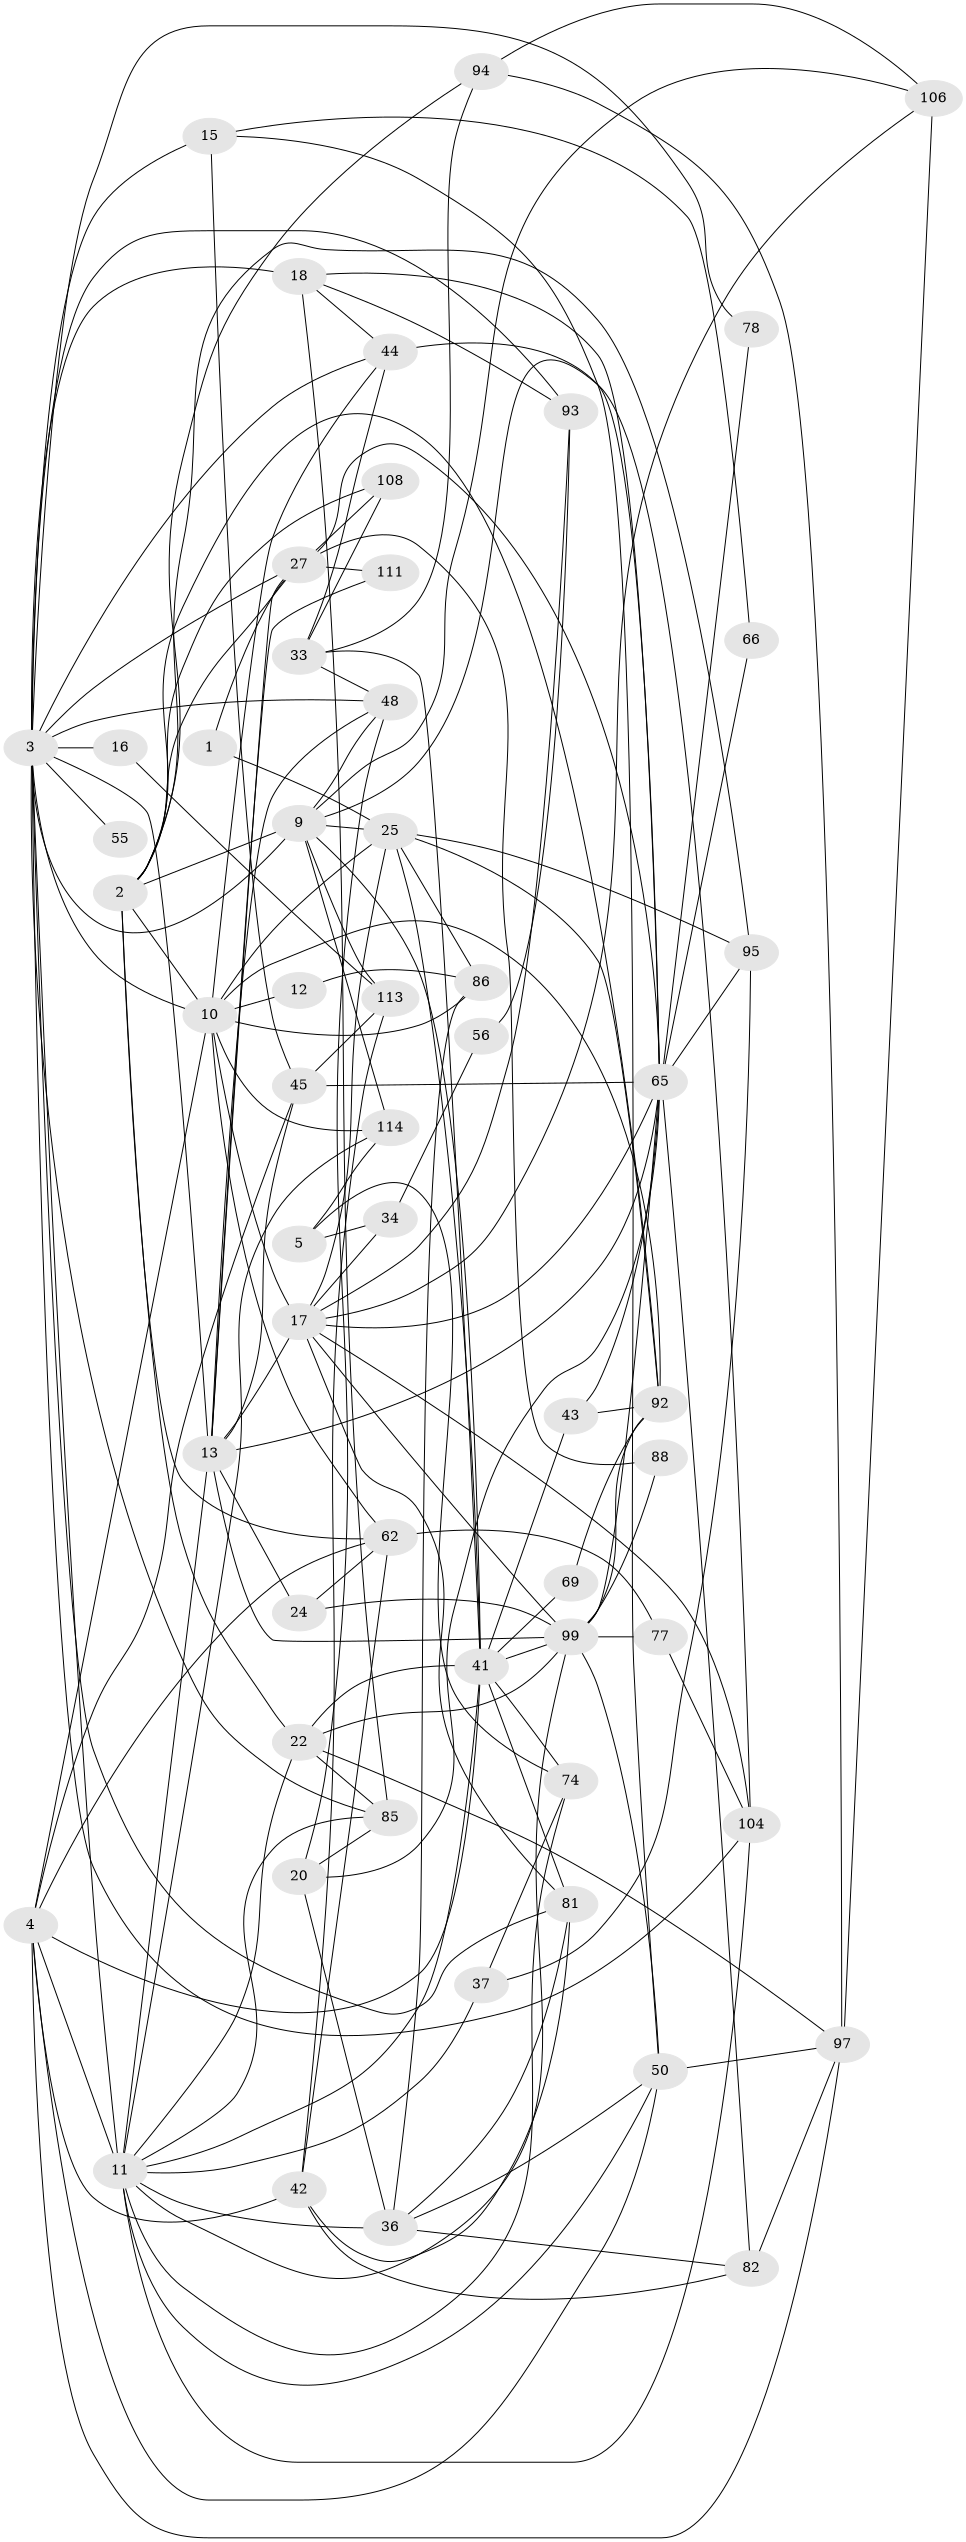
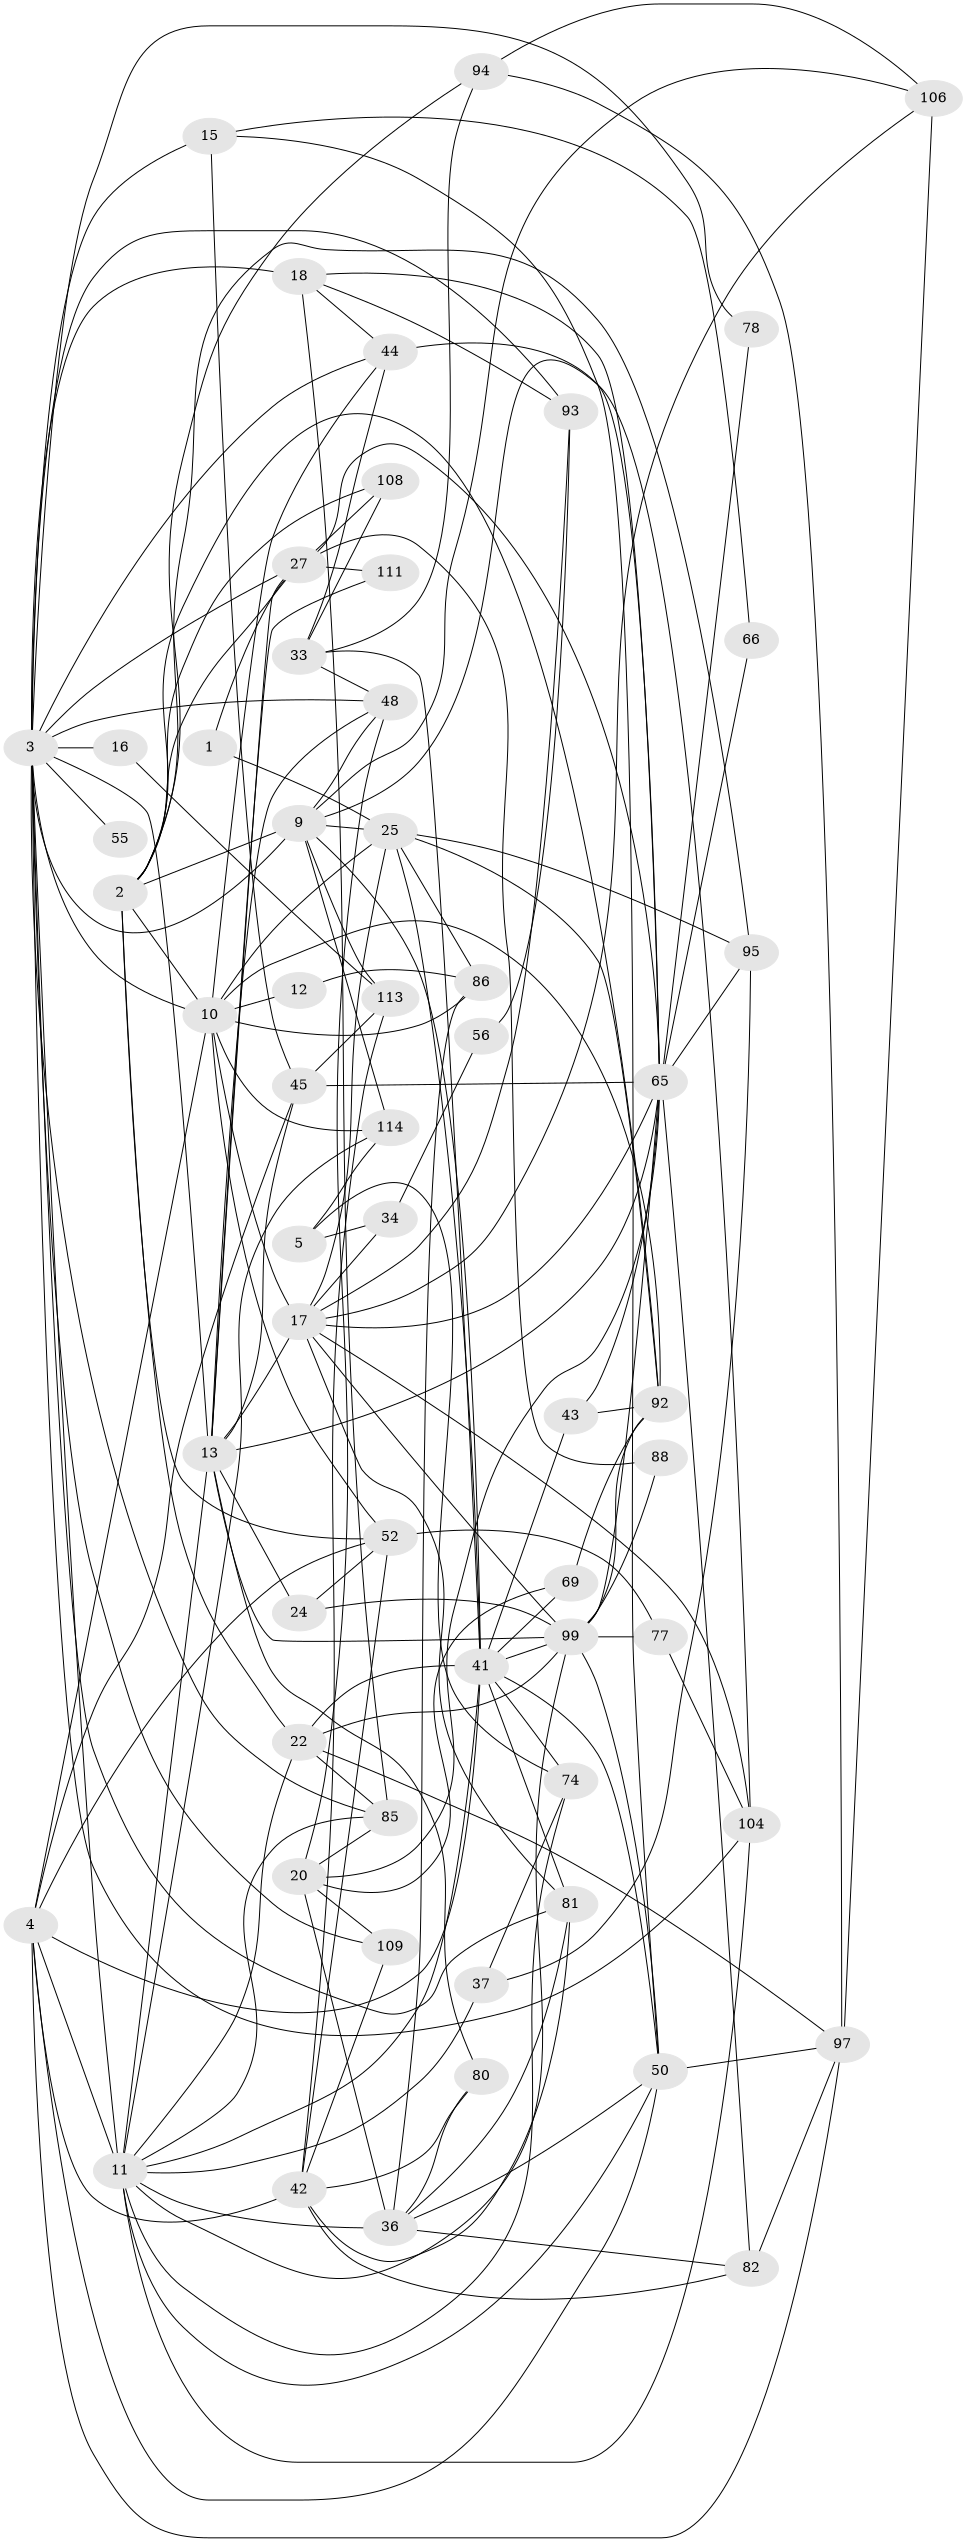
(390, 1537) -> (390, 1537)
none -> (442, 1758)
none -> (626, 1841)
none -> (390, 1947)
none -> (482, 2076)
